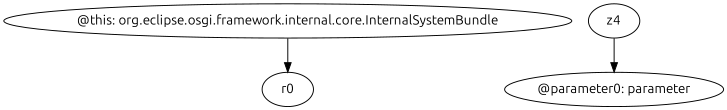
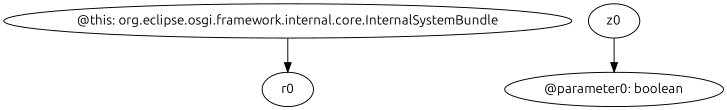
(614, 21) -> (614, 21)
(614, 89) -> (614, 89)
